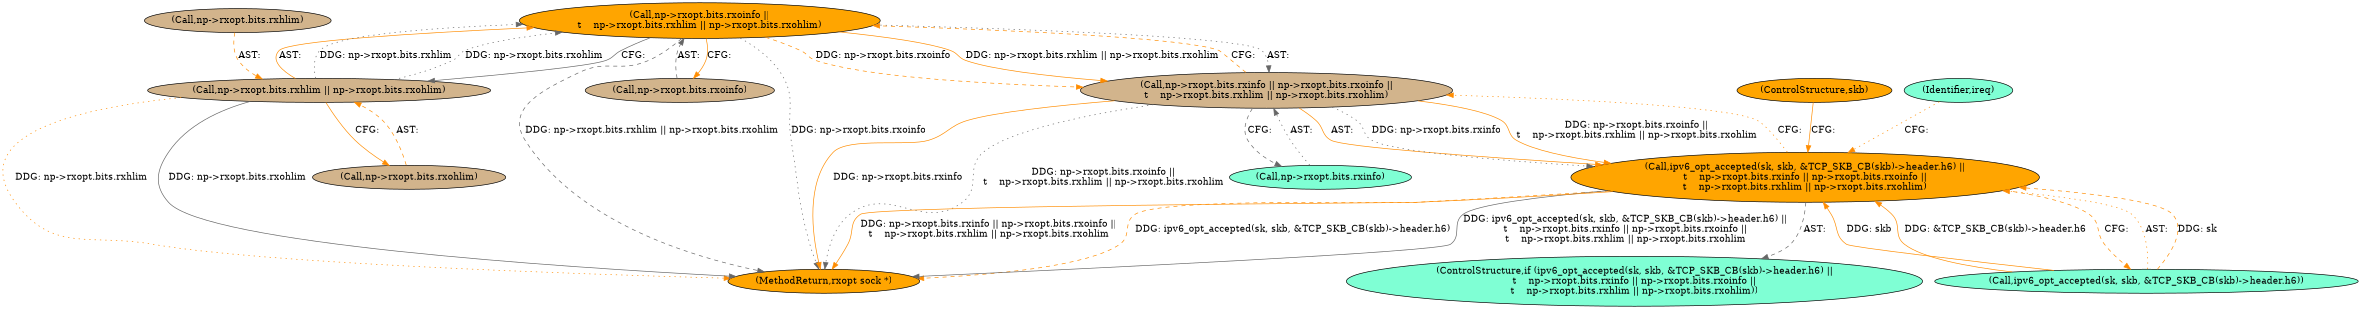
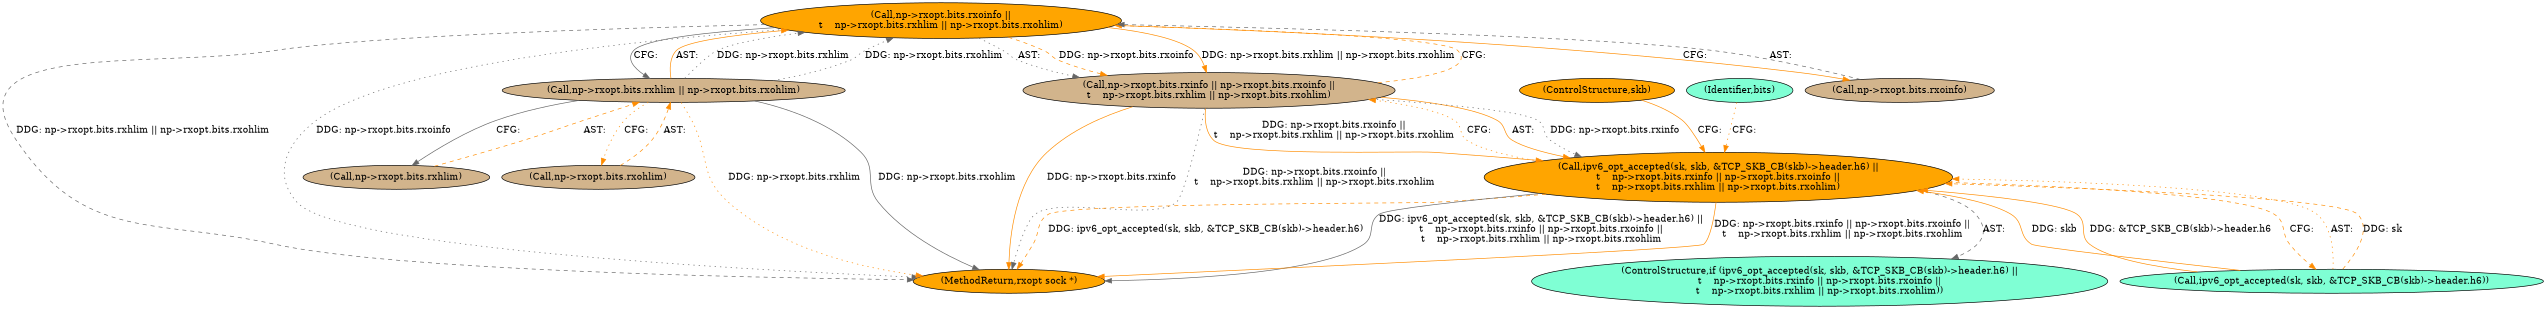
(1958, 90) -> (1740, 90)
none -> (495, 121)
(351, 136) -> (620, 126)
(1320, 177) -> none
